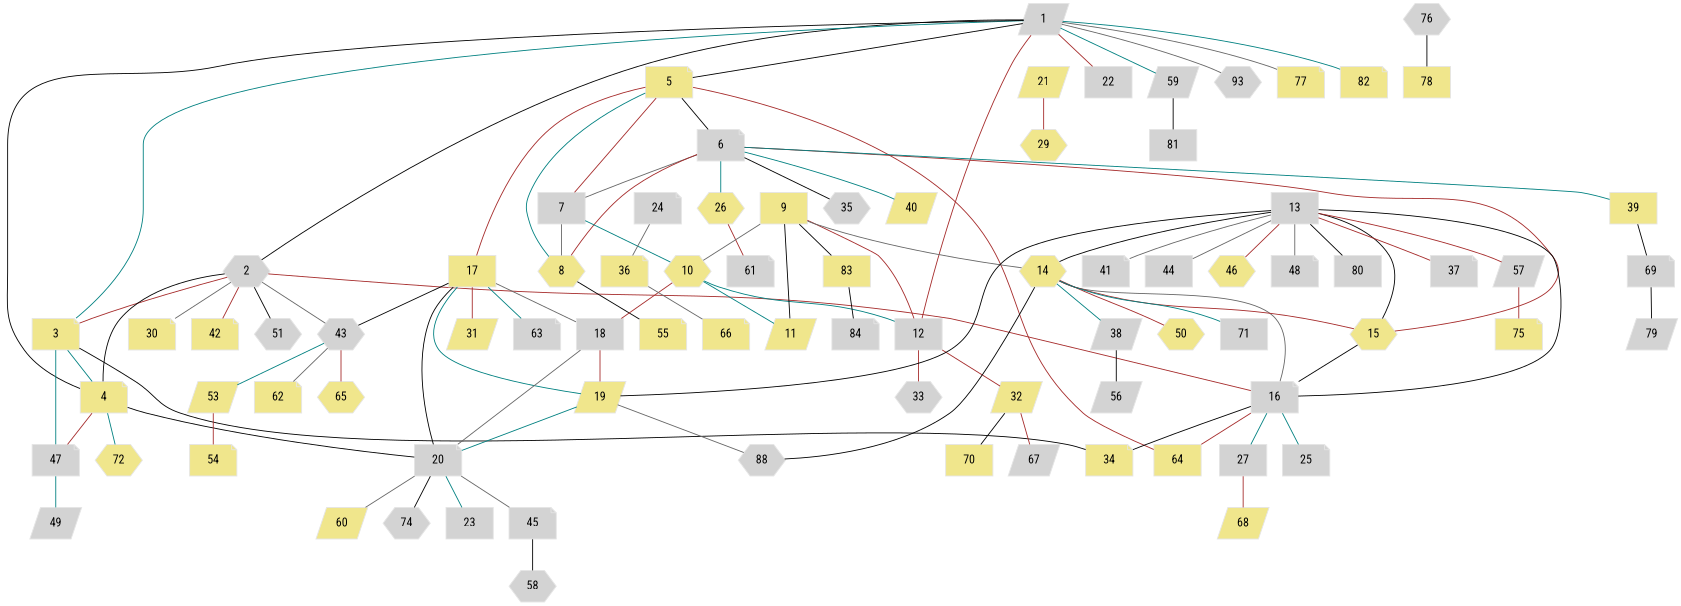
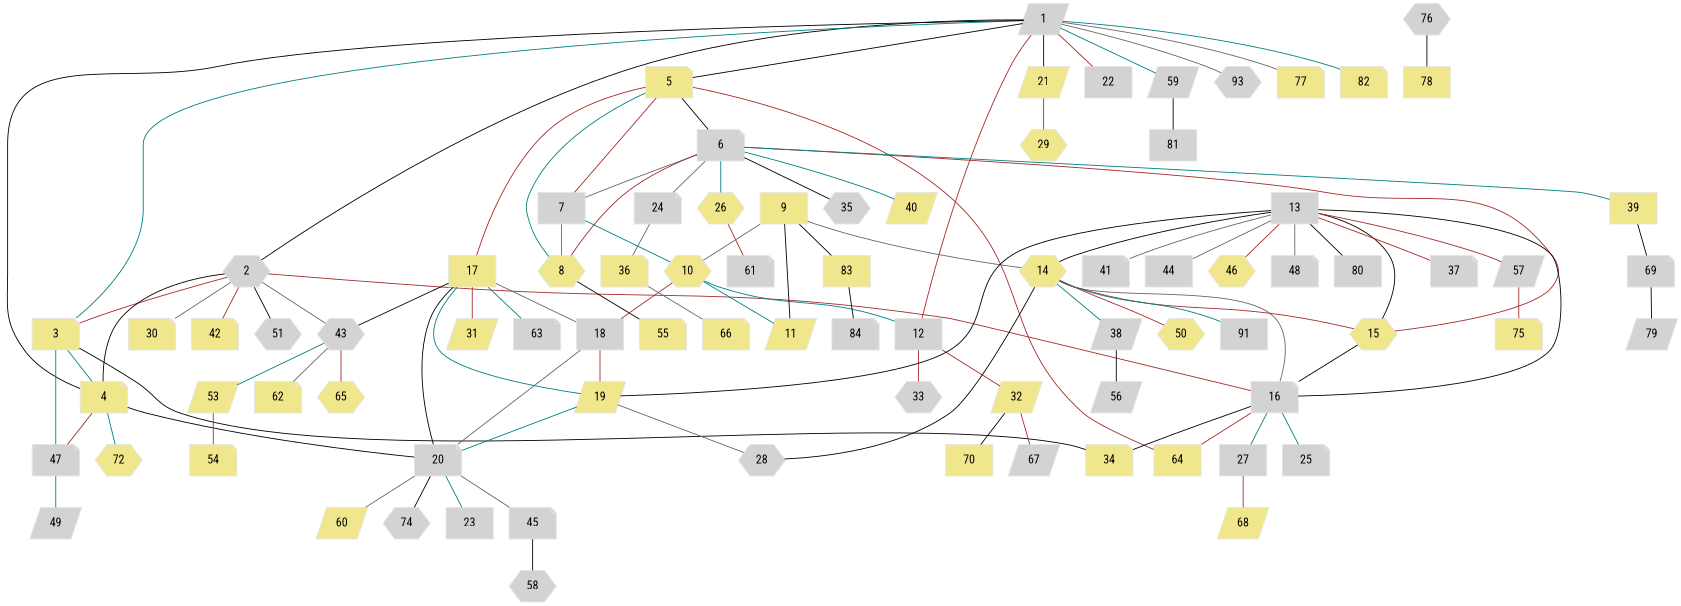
none -> (1044, 51)
none -> (689, 177)
(876, 254) -> none
(1244, 334) -> (1244, 334)
(762, 460) -> (762, 460)
